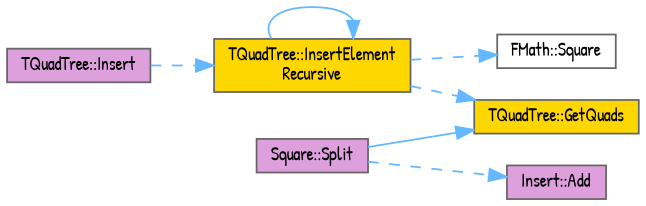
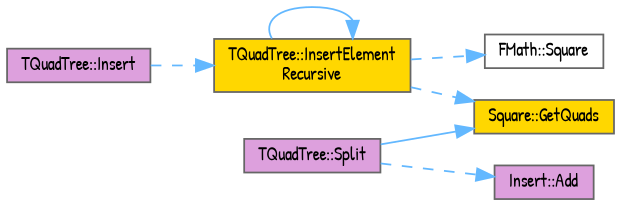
(556, 117) -> (544, 117)
(312, 156) -> (312, 156)
